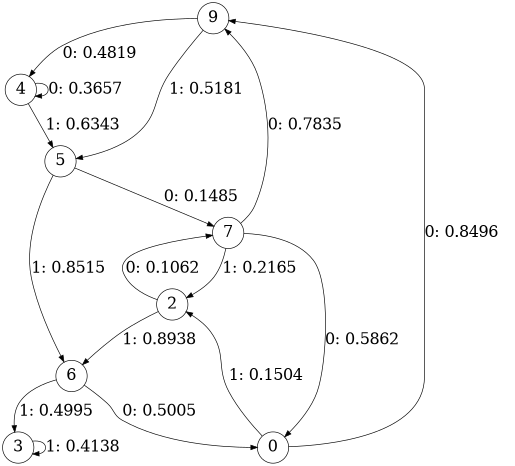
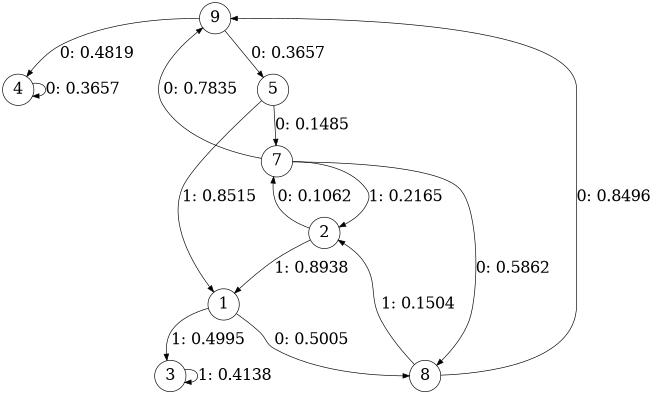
(213, 90) -> (295, 54)
(39, 123) -> none
(72, 376) -> (224, 304)
(273, 448) -> (425, 376)
